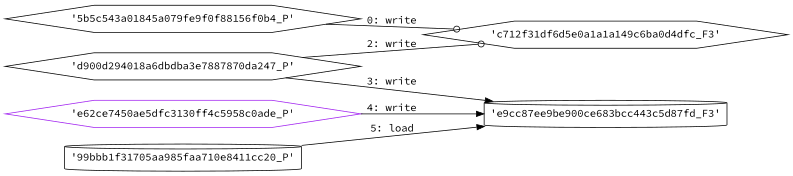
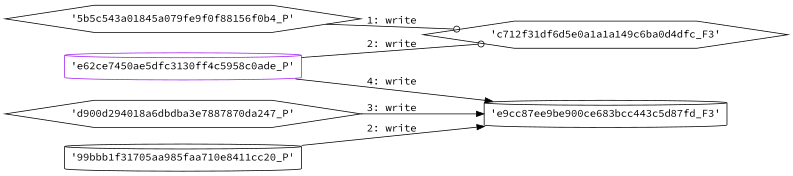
(392, 21) -> (392, 21)
(390, 51) -> (390, 51)
(183, 114) -> (183, 66)
(392, 129) -> (392, 129)
